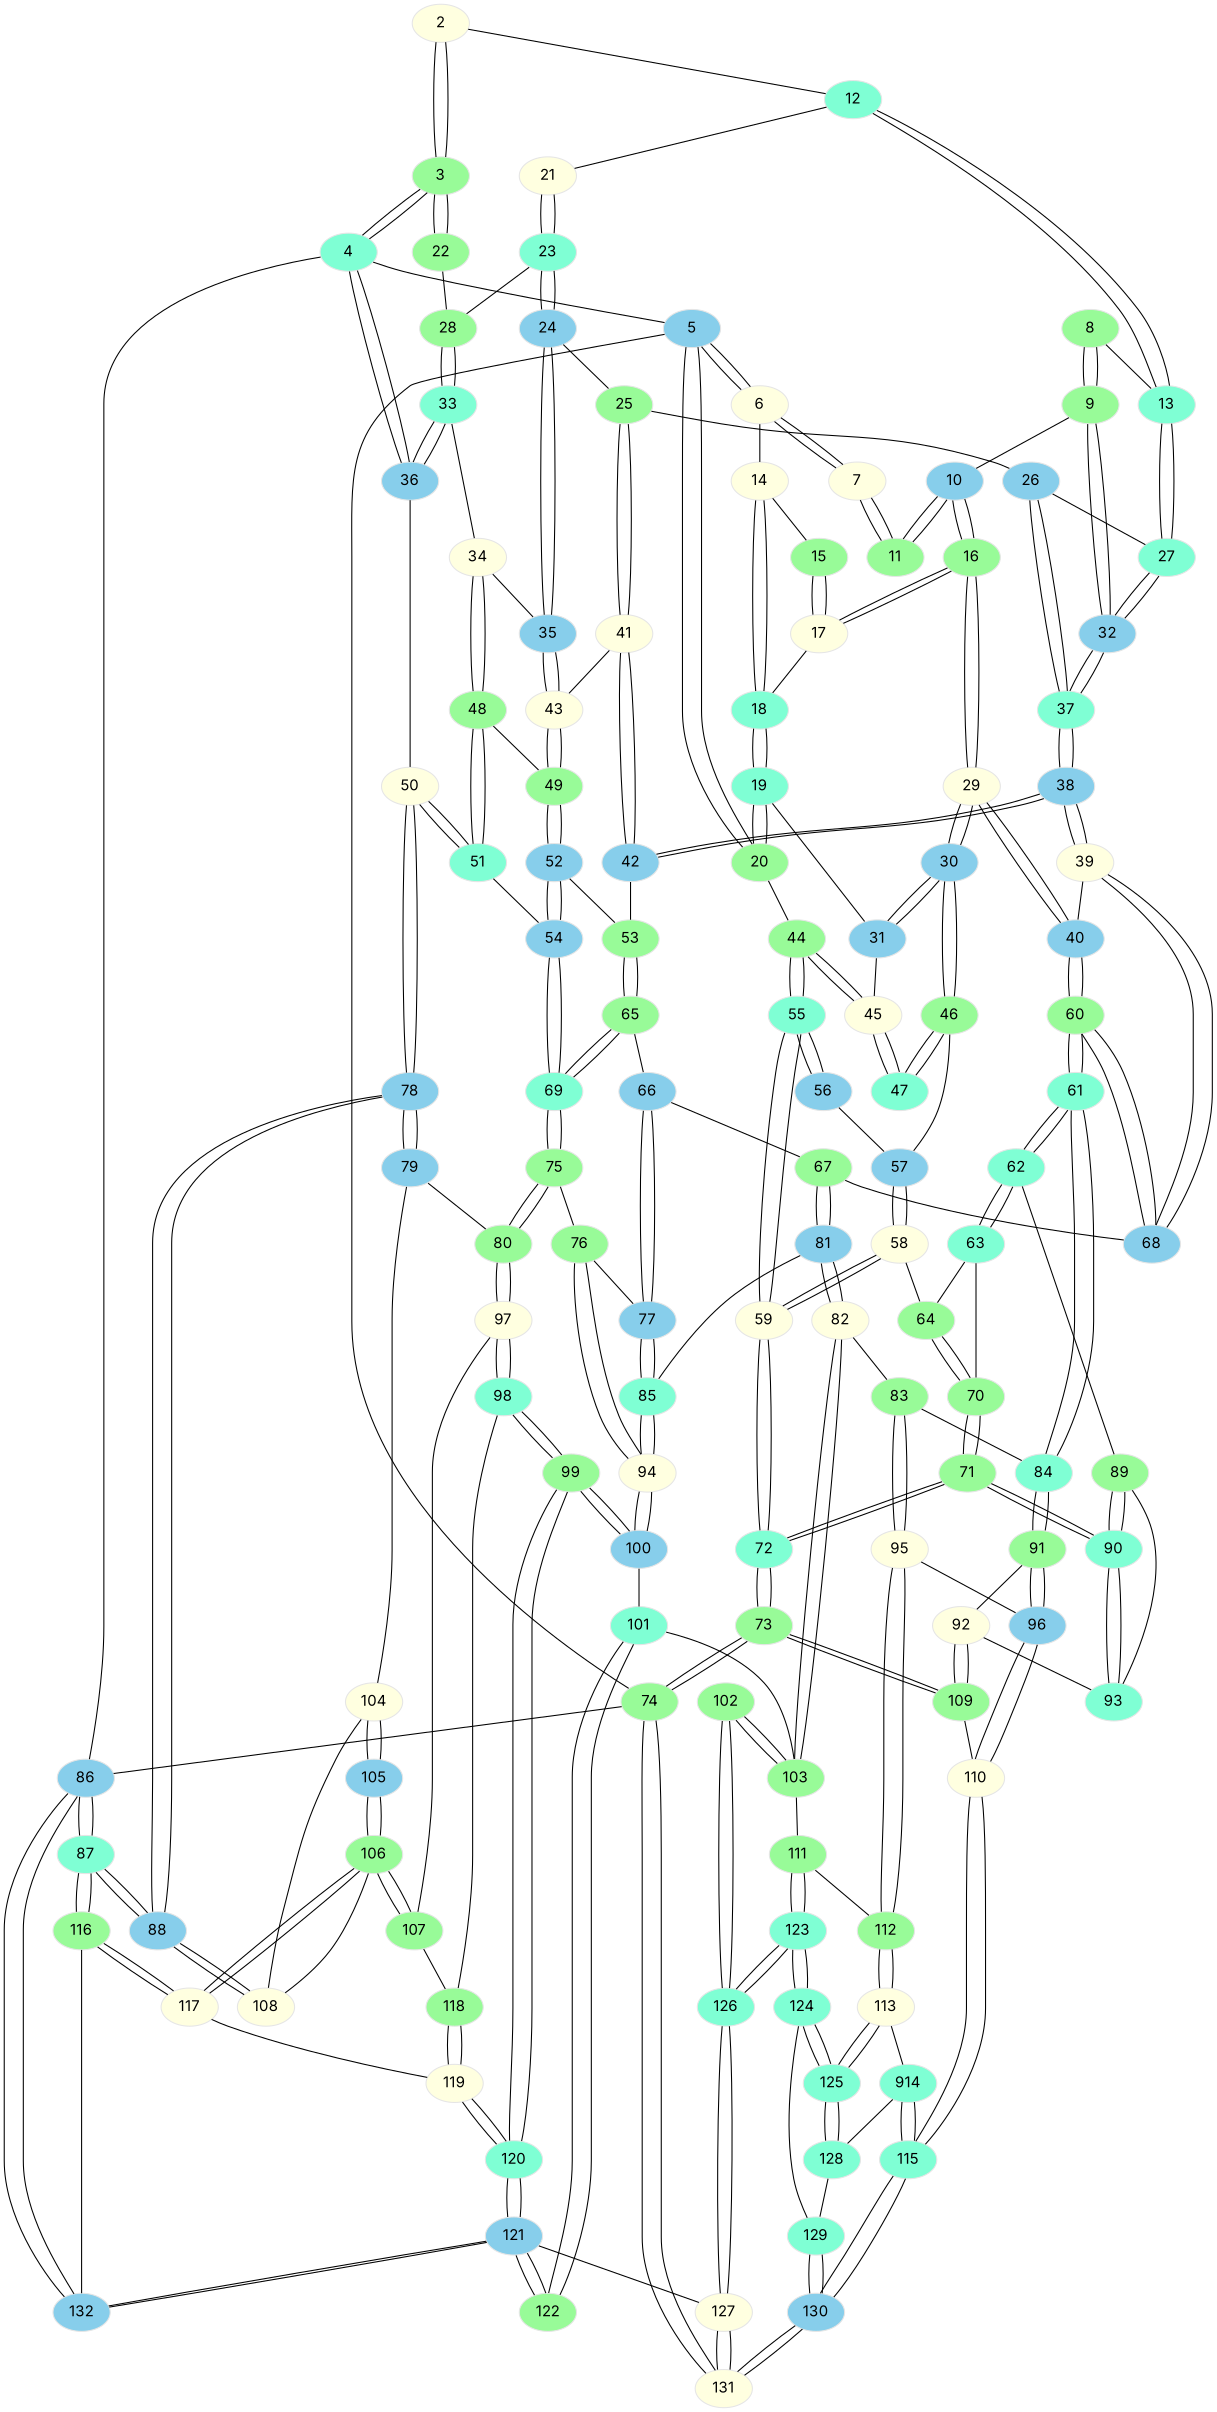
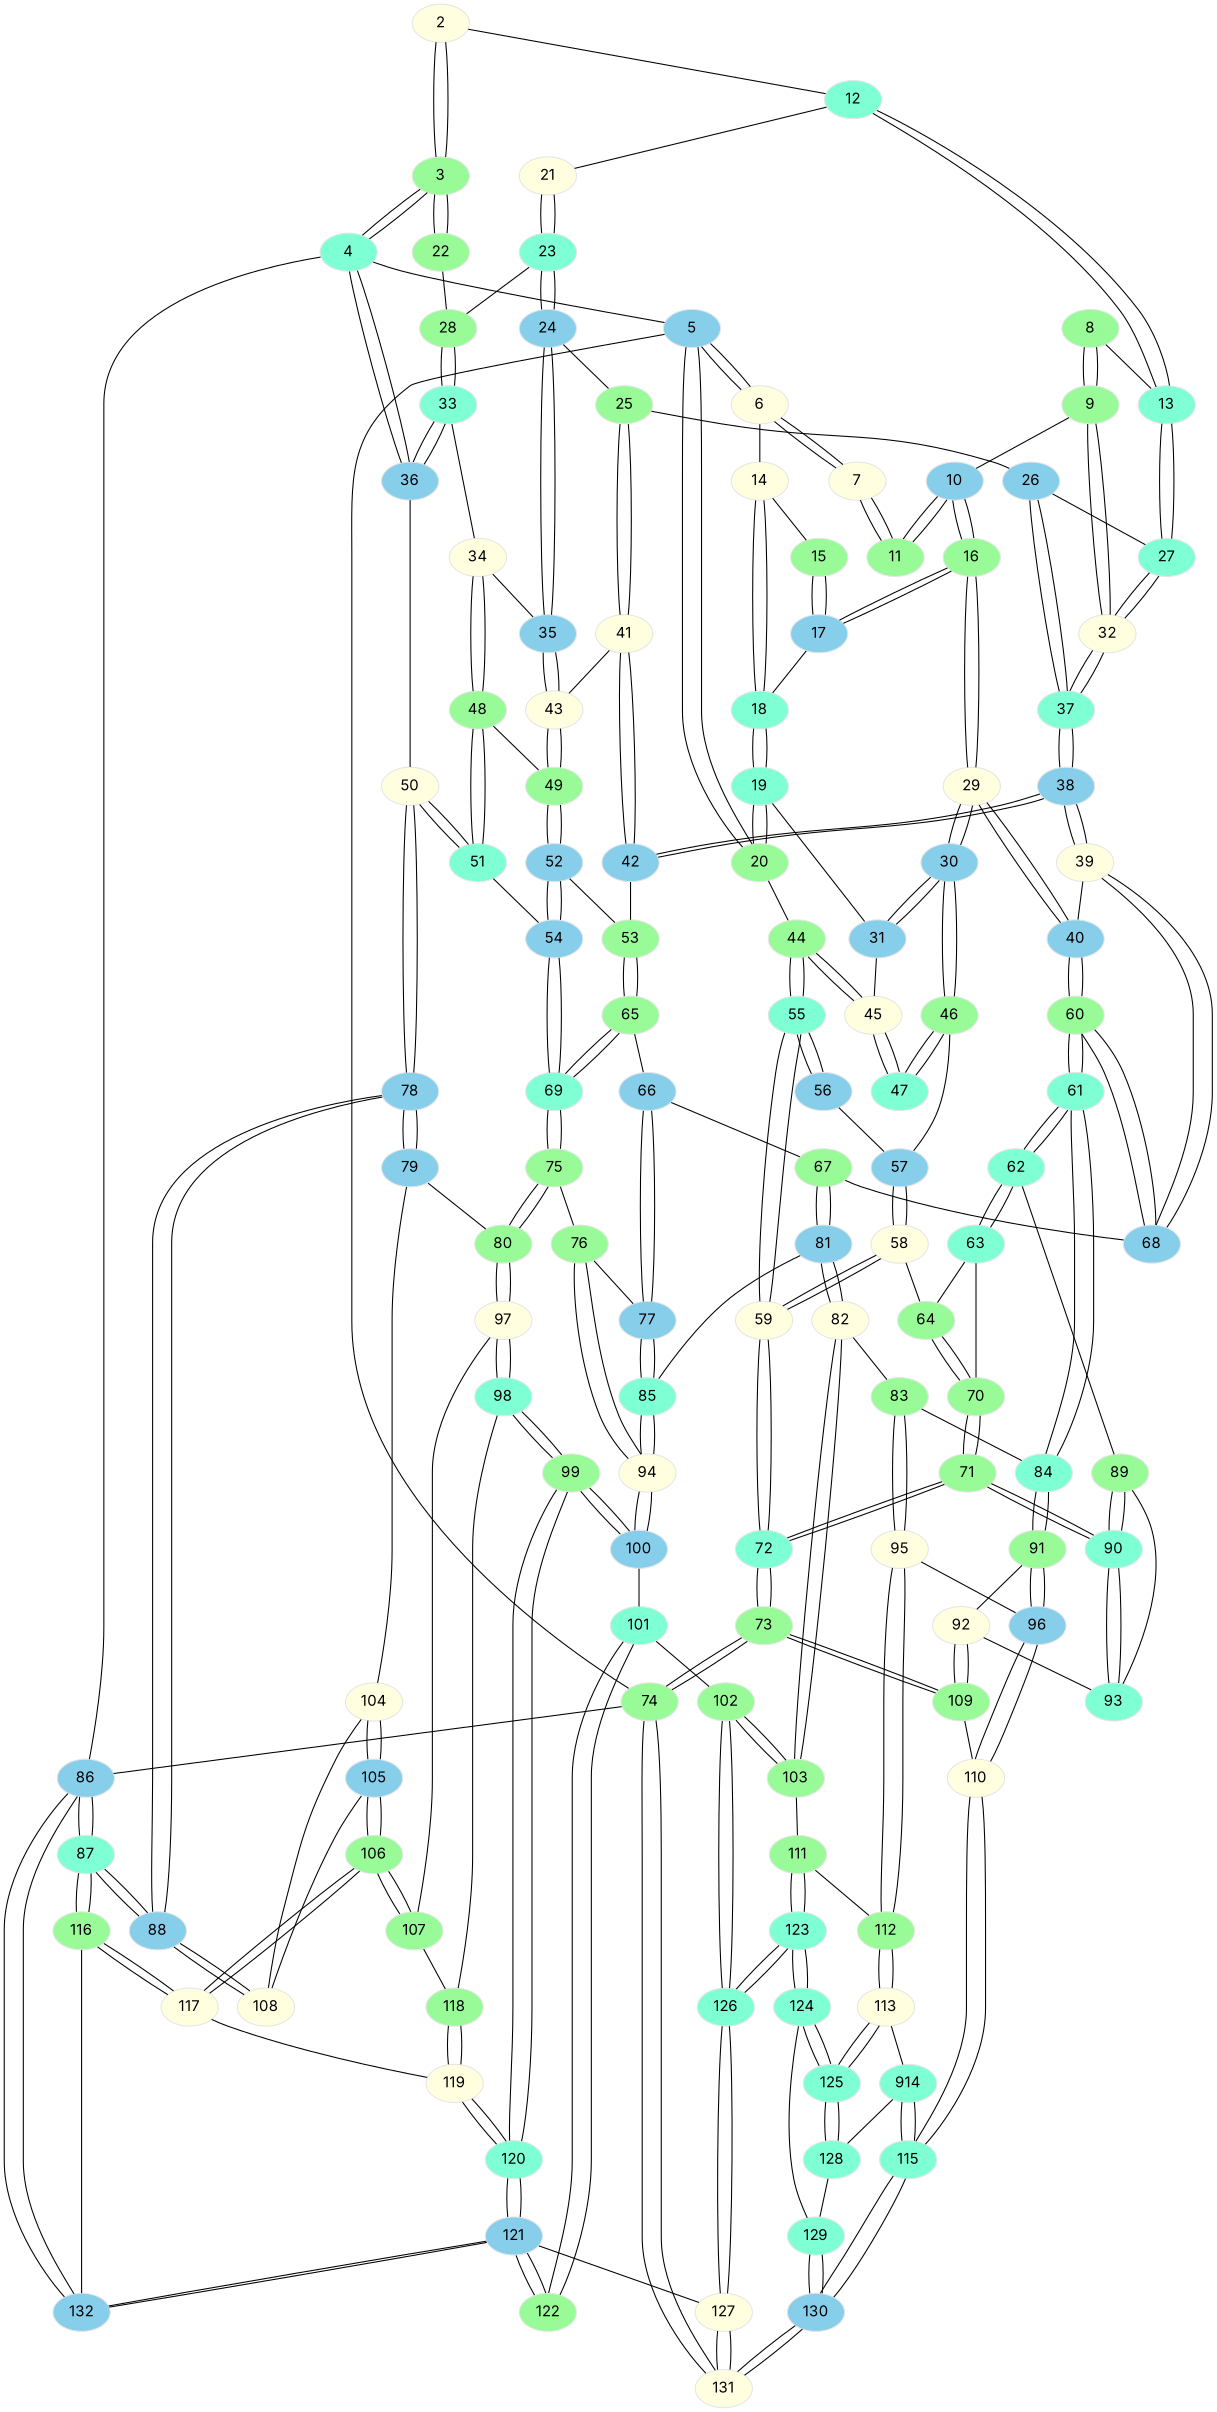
(819, 634) -> (819, 634)
(1107, 634) -> (1107, 634)
(754, 1673) -> (683, 1664)
(337, 1941) -> (310, 1889)
